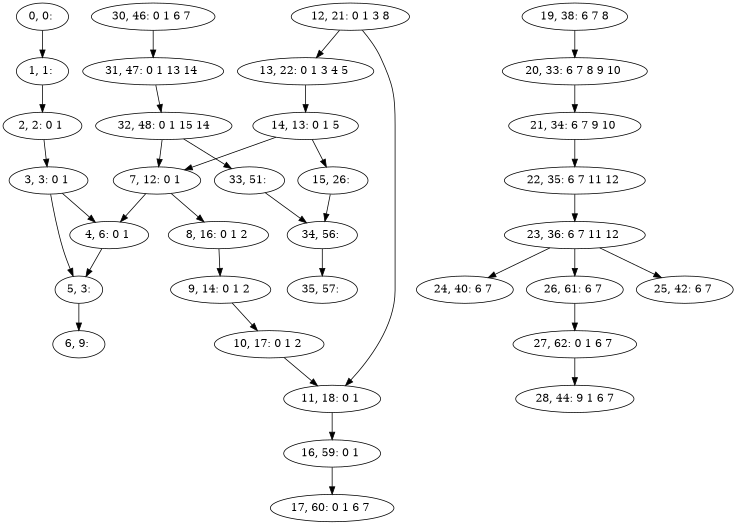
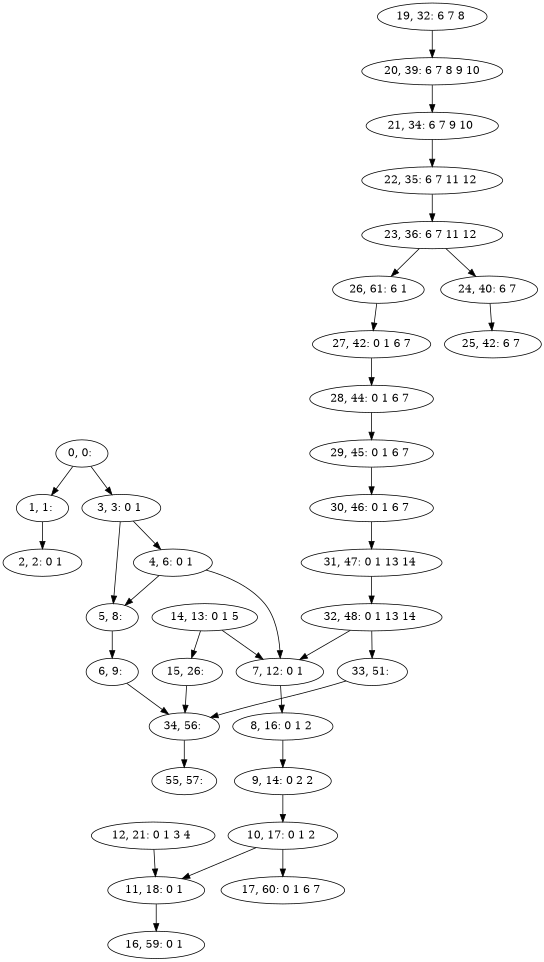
(350, 17) -> (153, 836)
(575, 17) -> (432, 17)
(306, 71) -> none
(575, 71) -> (432, 71)
(164, 126) -> (372, 617)
(45, 149) -> (99, 478)
(136, 205) -> (258, 597)
(627, 261) -> (491, 313)
(79, 290) -> (112, 617)
(221, 290) -> (283, 781)
(322, 290) -> (184, 781)
(575, 290) -> (378, 290)
(575, 344) -> (372, 344)
(575, 399) -> (372, 399)
none -> (372, 453)
(332, 477) -> (283, 859)
none -> (145, 696)
